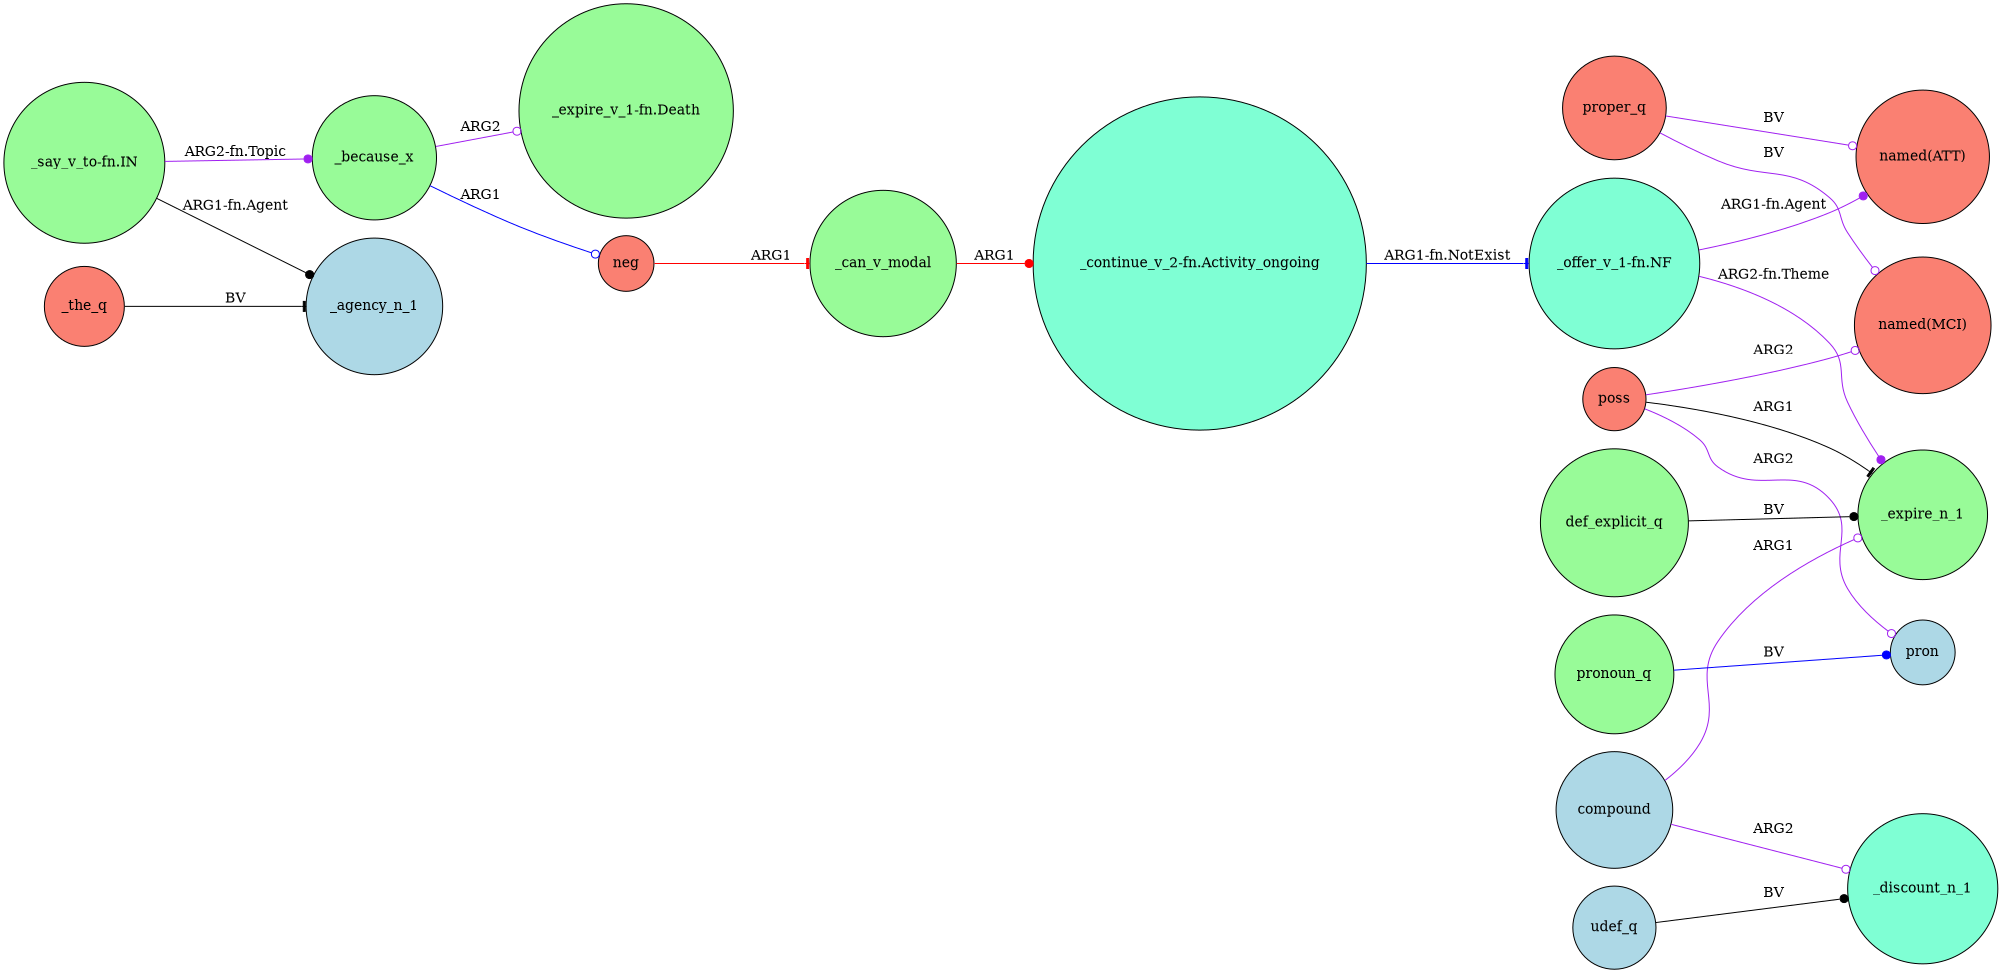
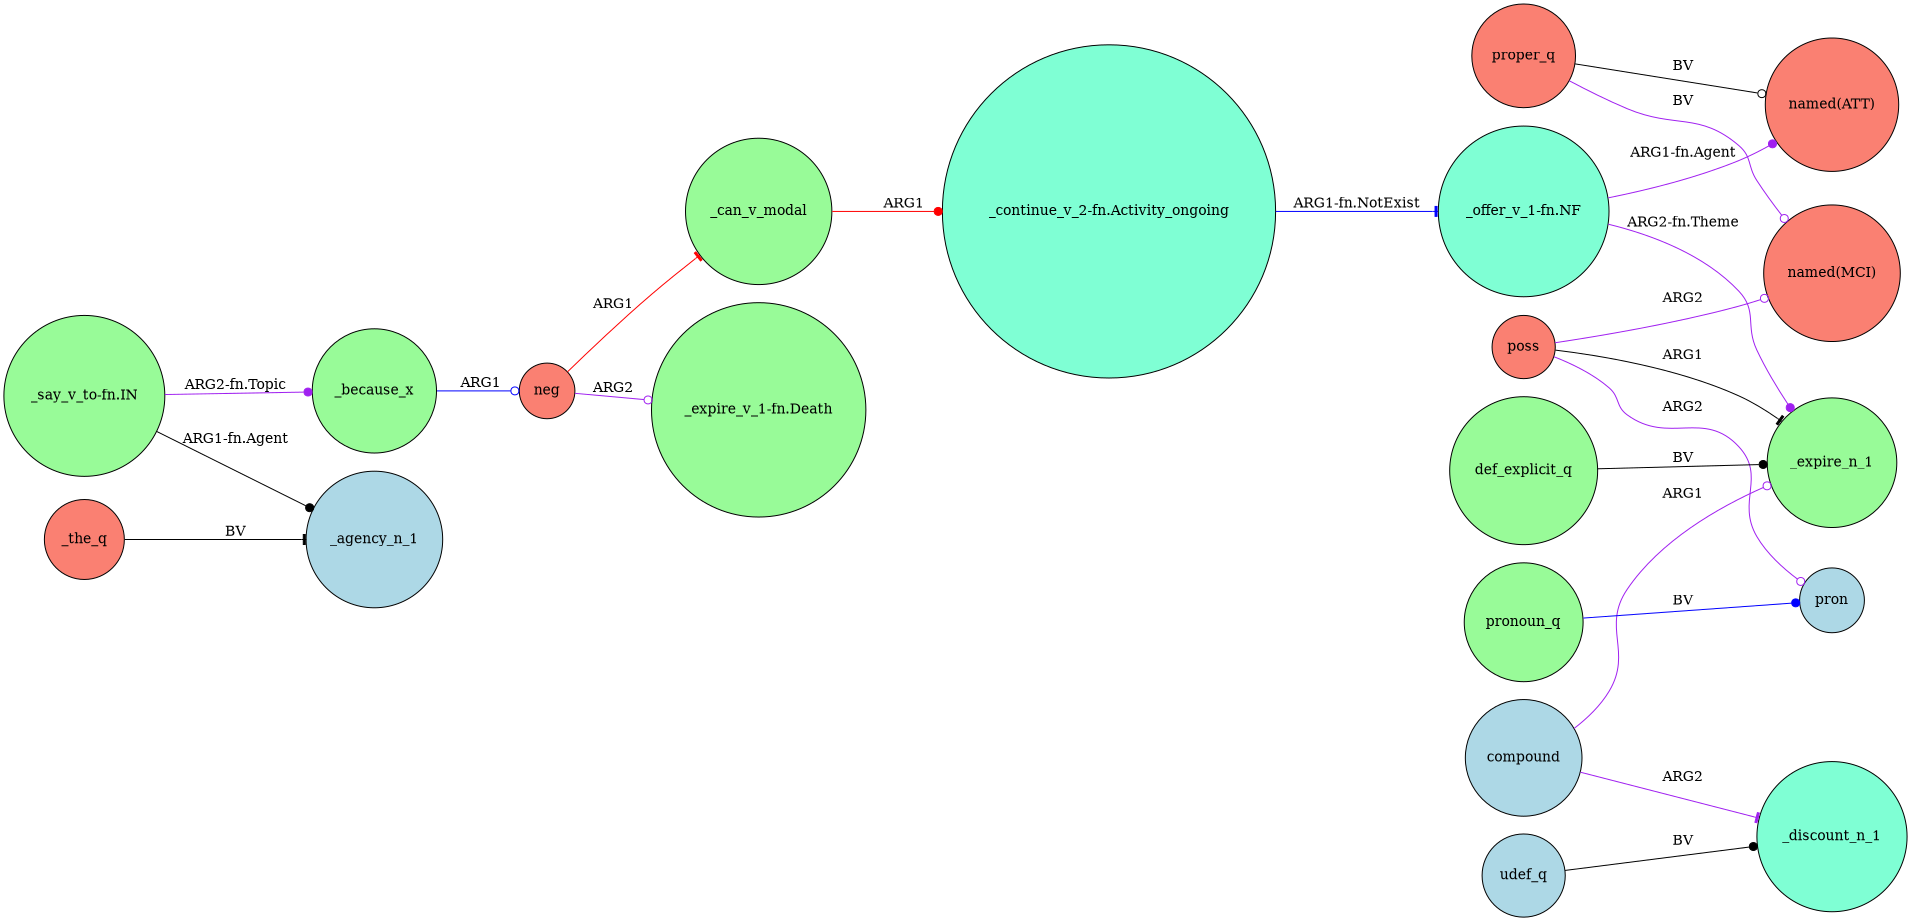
(1757, 131) -> (1666, 78)
(474, 139) -> (610, 396)
(1757, 846) -> (1667, 795)
